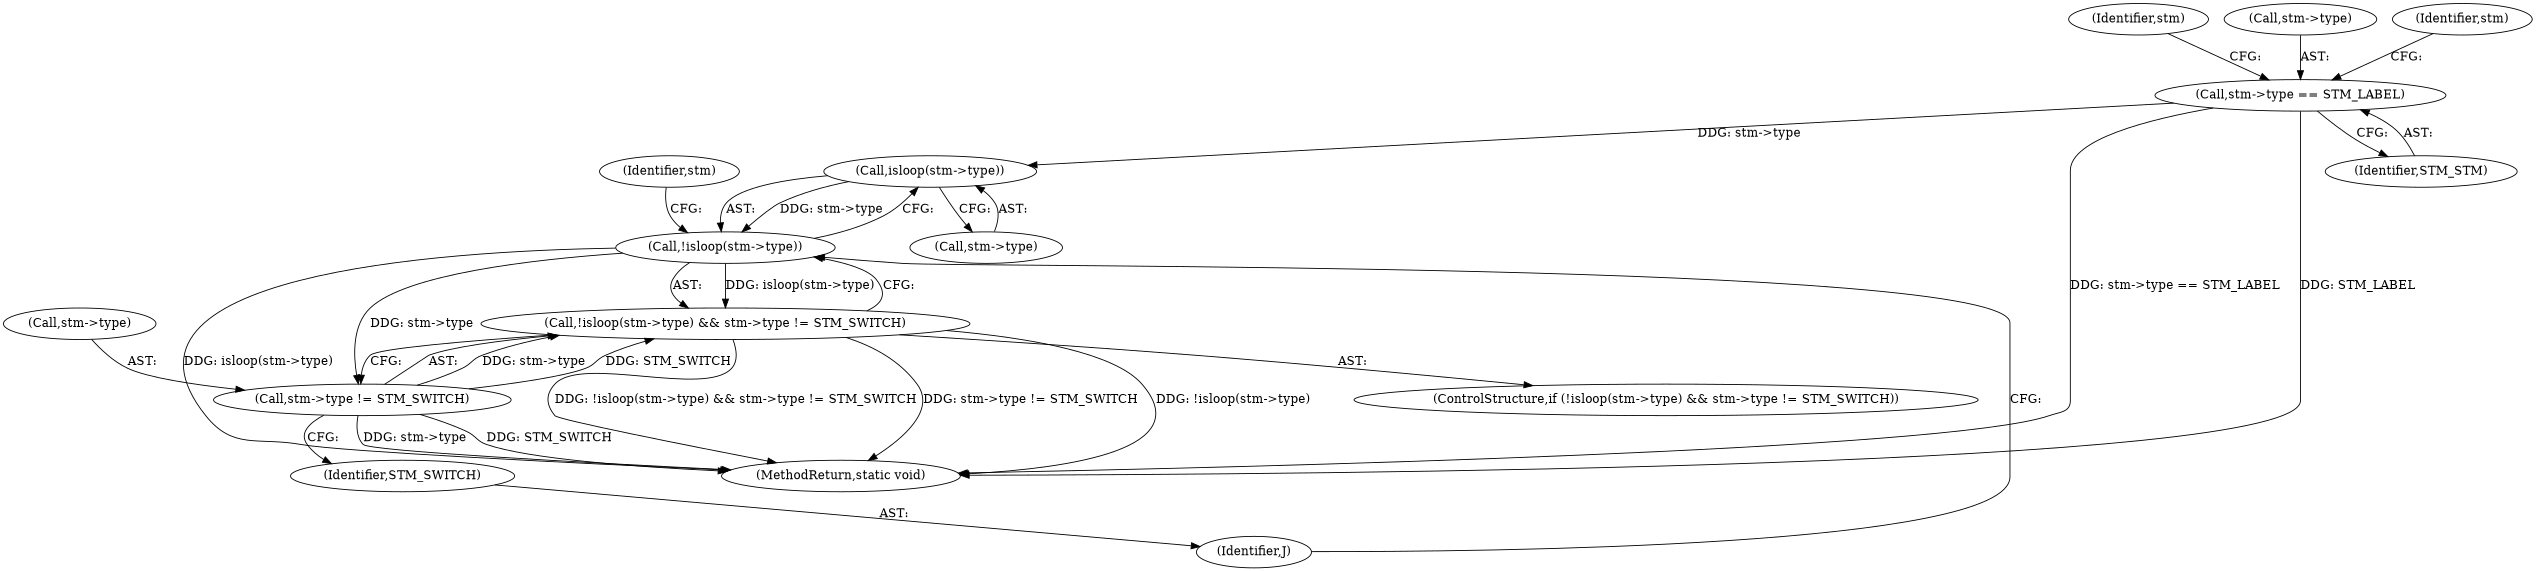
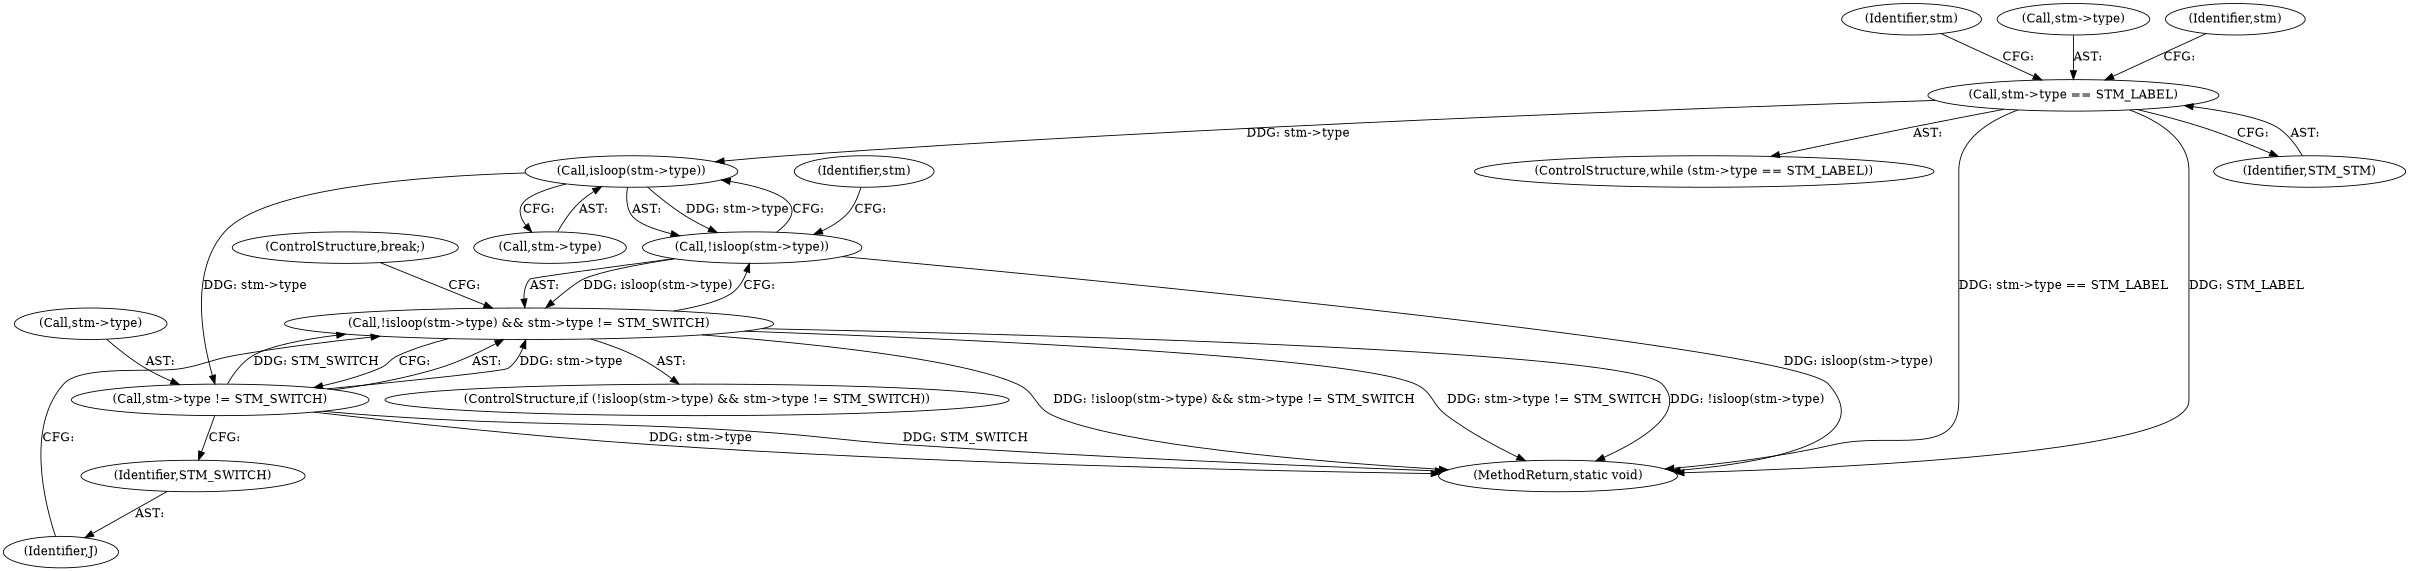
none -> (1704, 172)
none -> (345, 248)
(458, 274) -> (297, 198)
(1853, 289) -> (138, 370)
